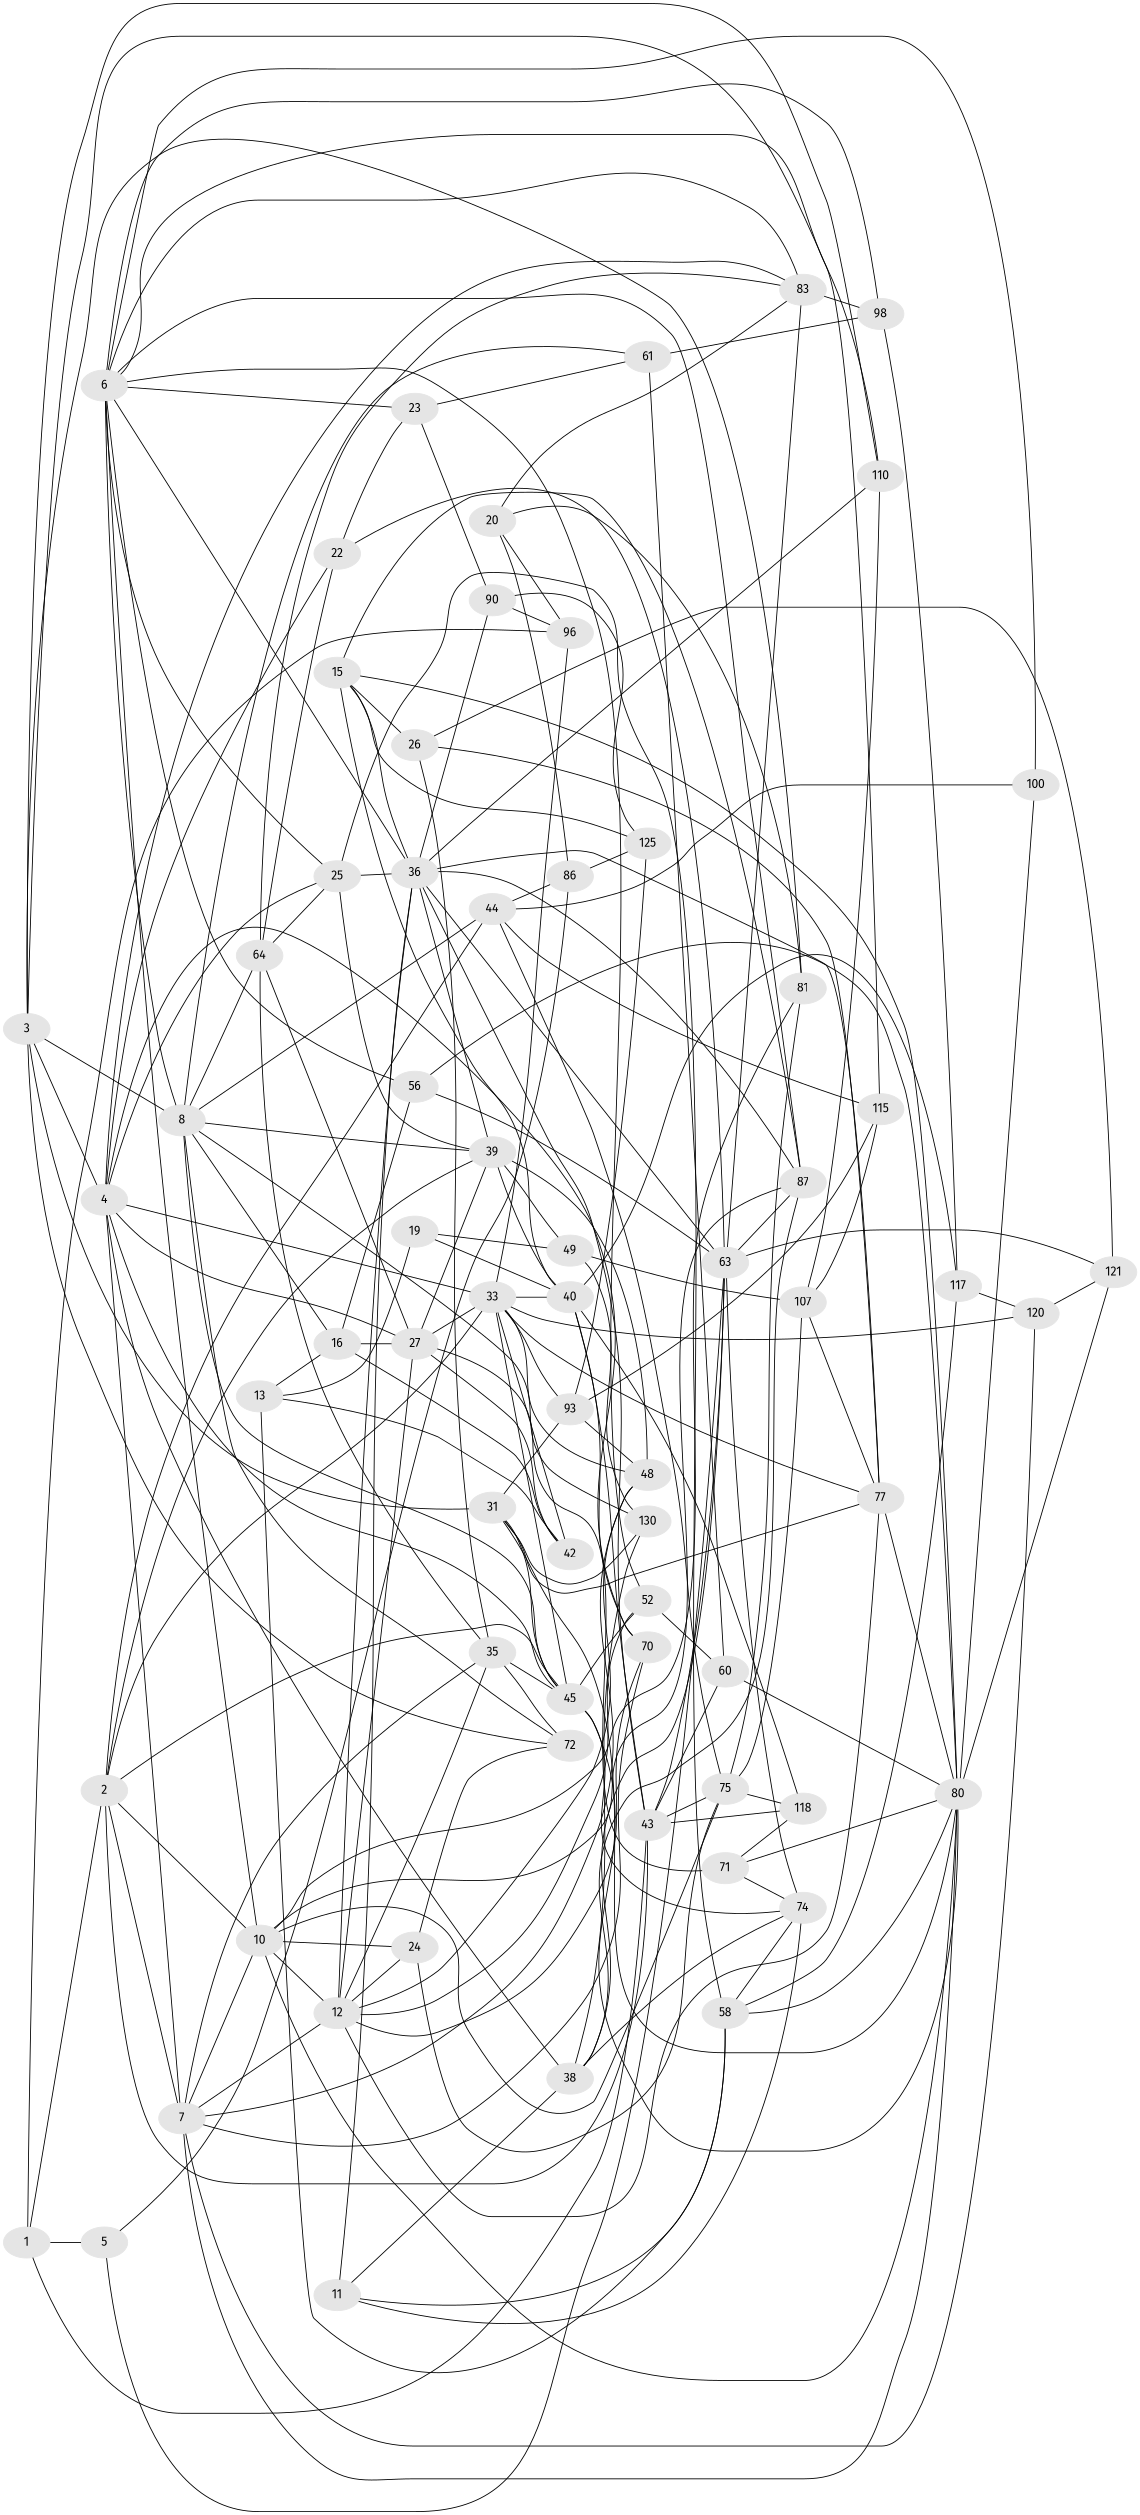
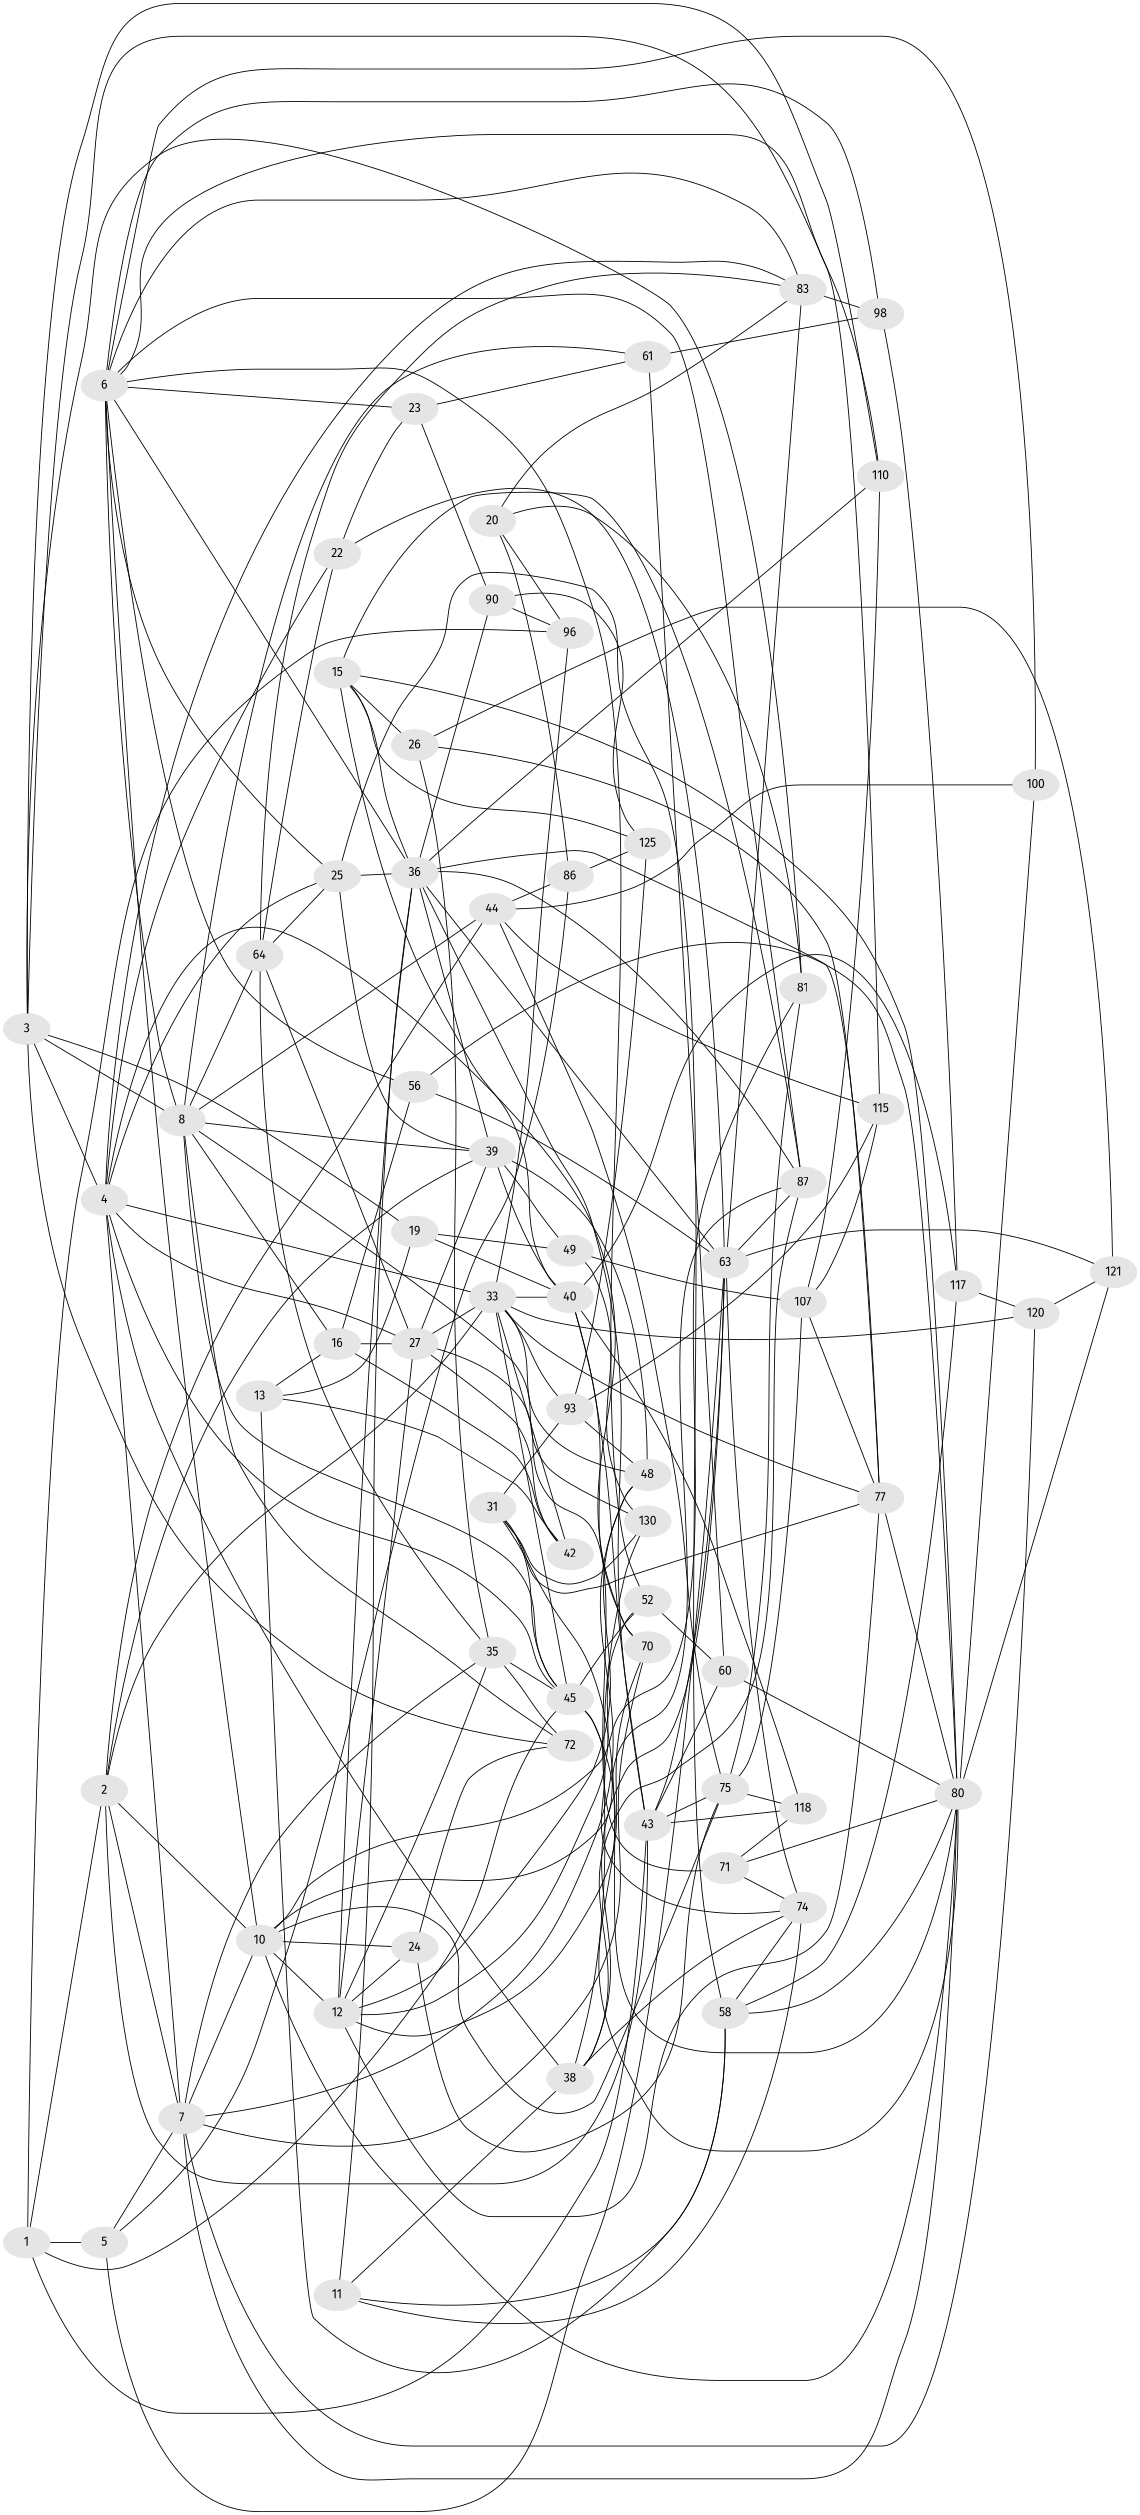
(154, 1376) -> (232, 1112)
(340, 1656) -> (380, 2048)
(260, 2066) -> (143, 2181)
